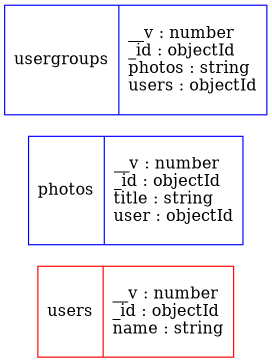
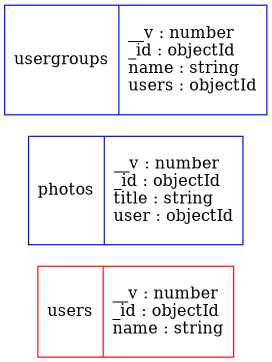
(189, 68) -> (184, 68)
